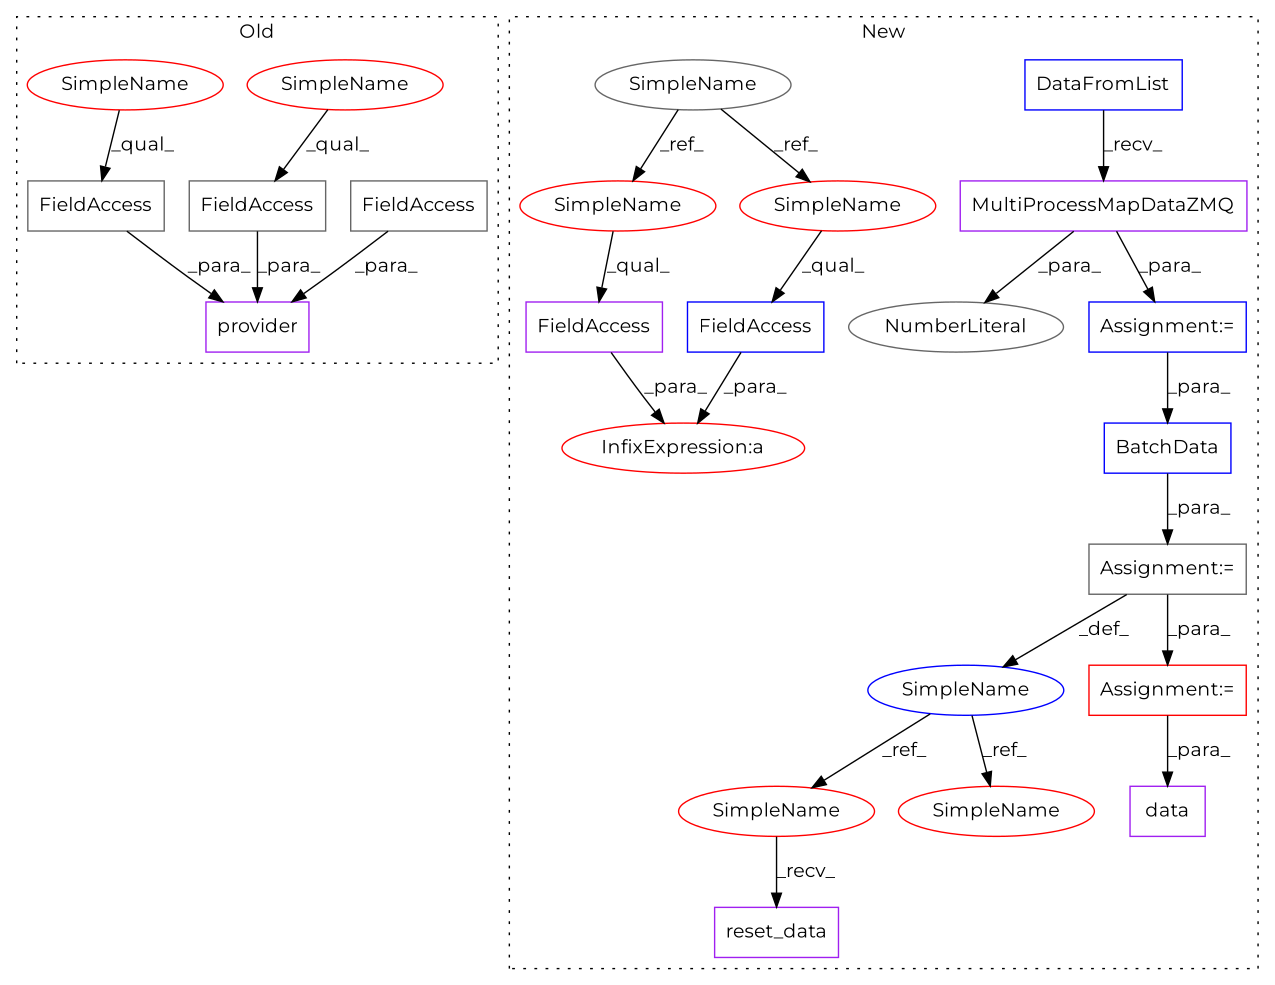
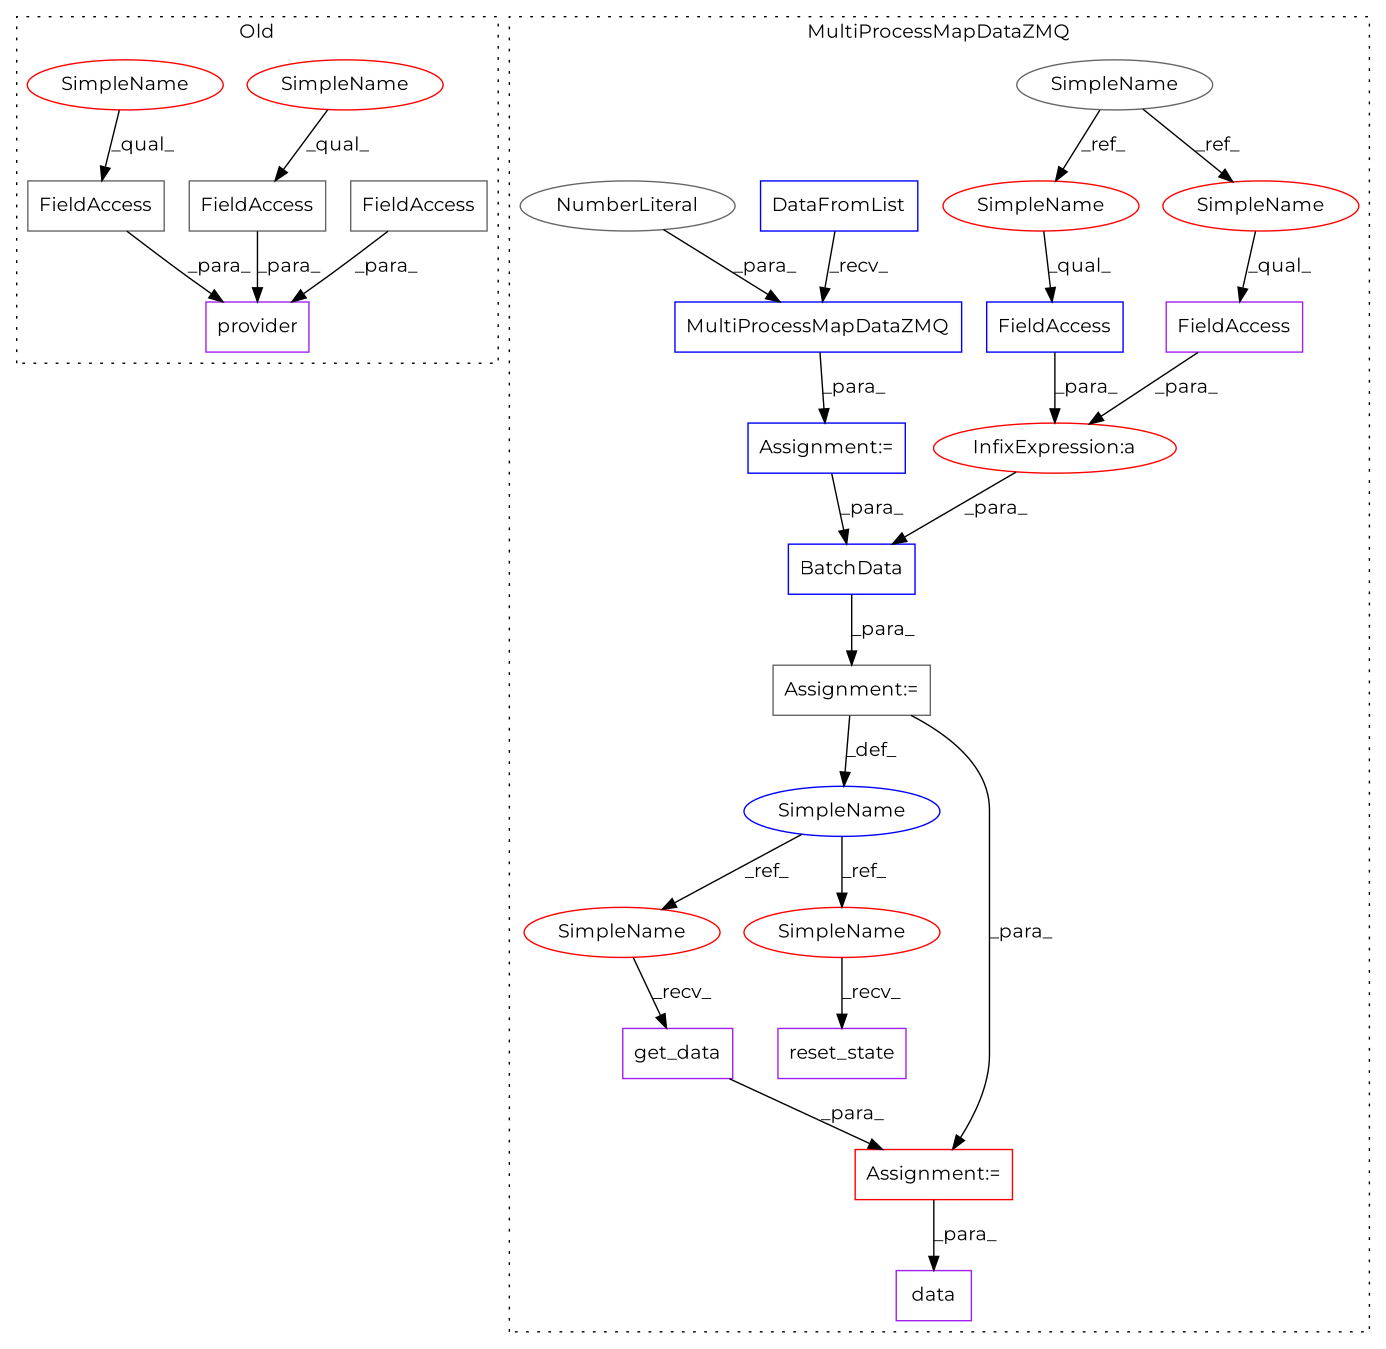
(884, 33) -> (939, 33)
(1104, 206) -> (818, 327)
(1035, 262) -> (716, 262)
none -> (960, 504)
(777, 932) -> (842, 1053)
none -> (678, 1053)
